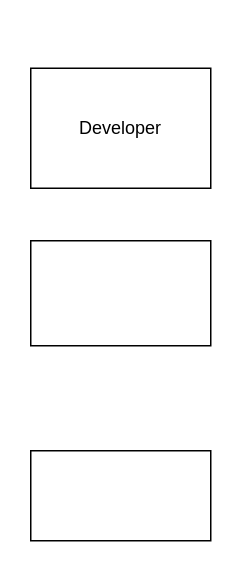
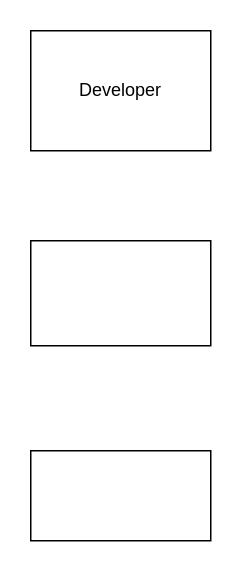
(121, 128) -> (121, 91)
